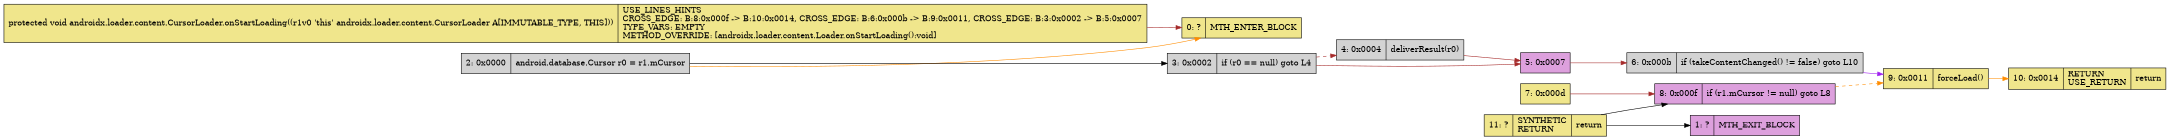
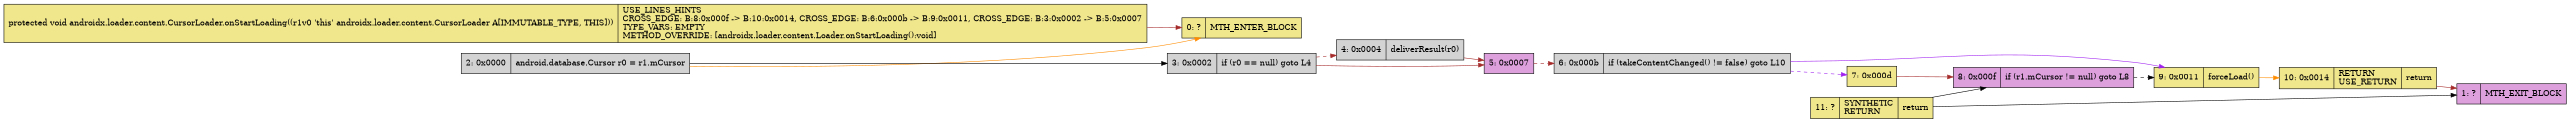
(1596, 63) -> (1541, 63)
none -> (1816, 73)
(1856, 85) -> (2141, 78)
none -> (2444, 87)
